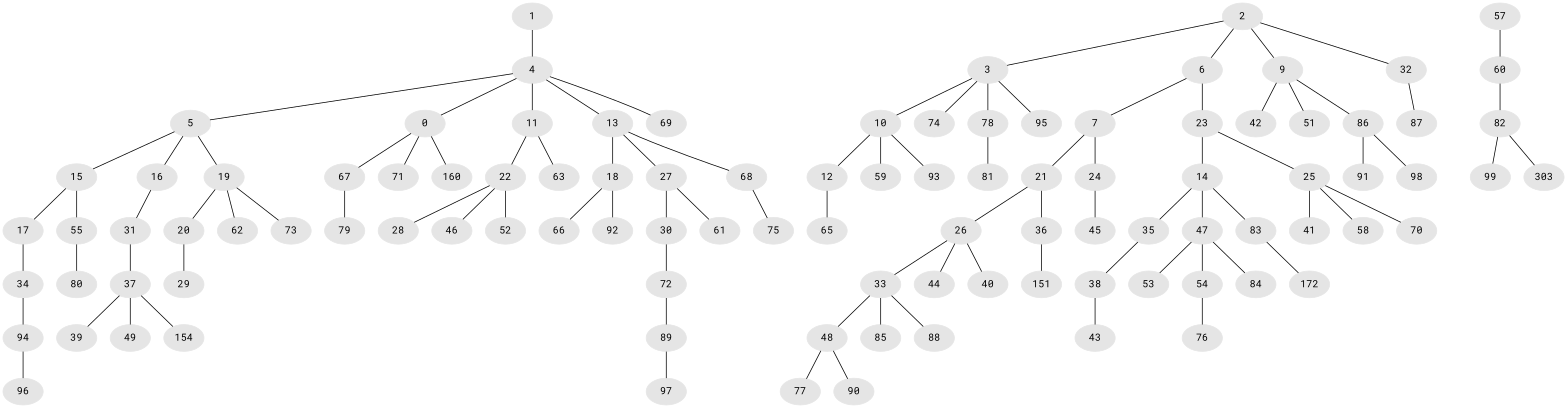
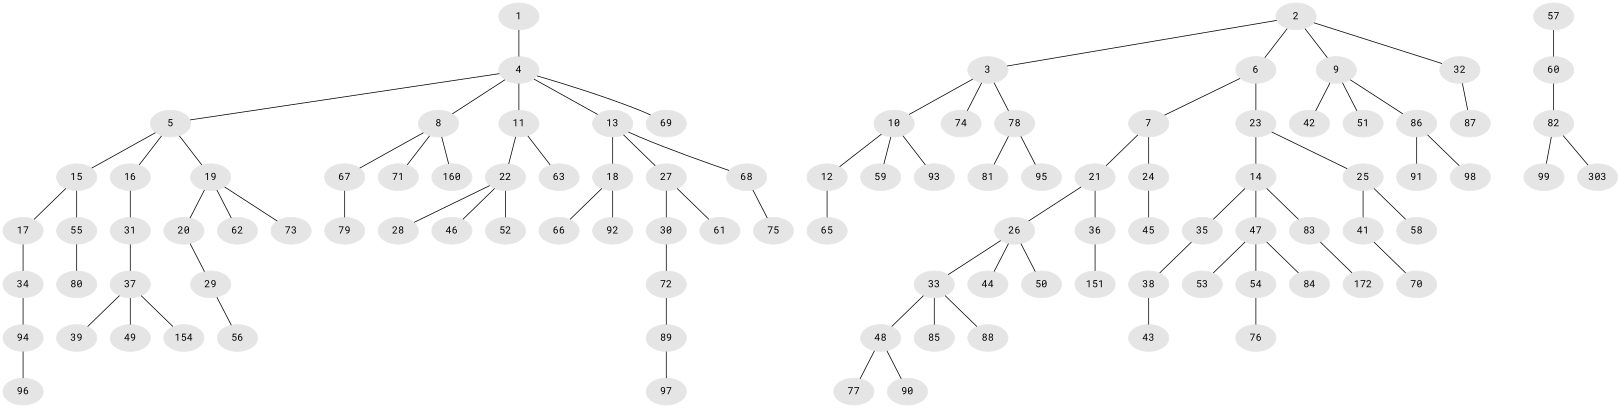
(1015, 97) -> (1028, 150)
(425, 124) -> (438, 124)
(1363, 204) -> (1390, 258)
(988, 284) -> (1041, 284)
none -> (237, 338)
